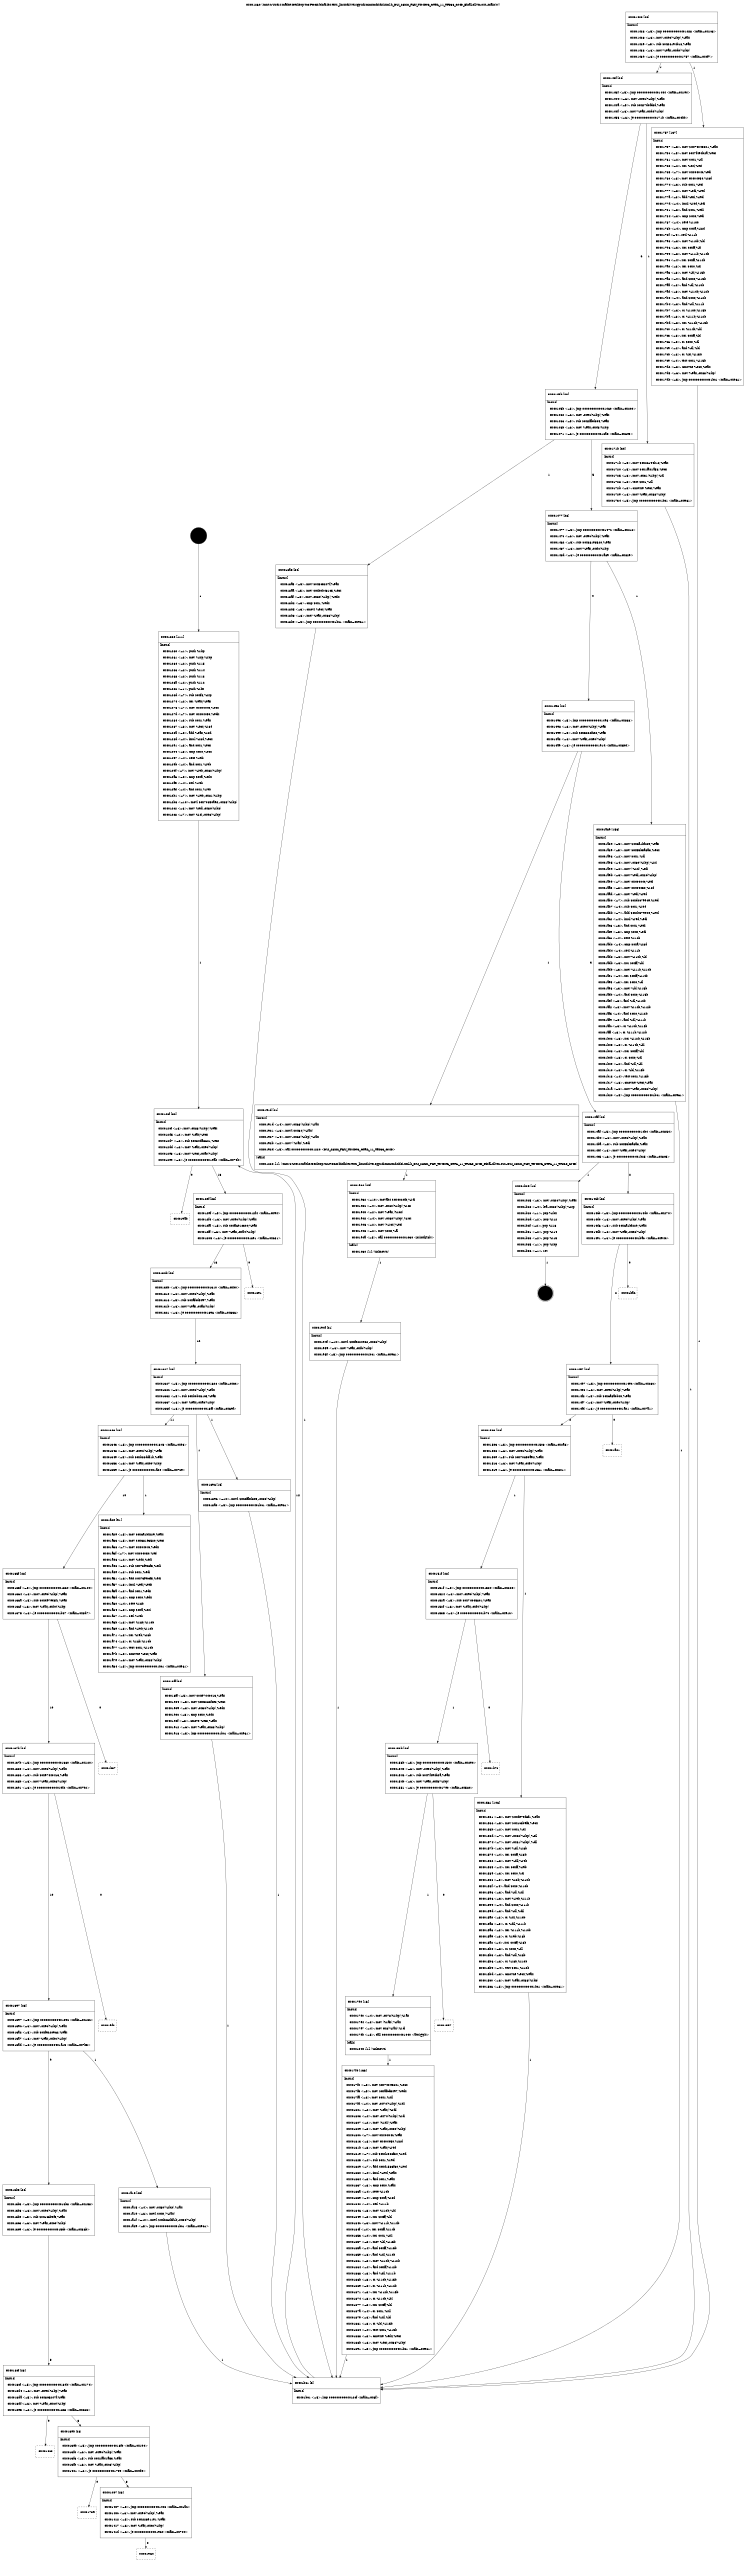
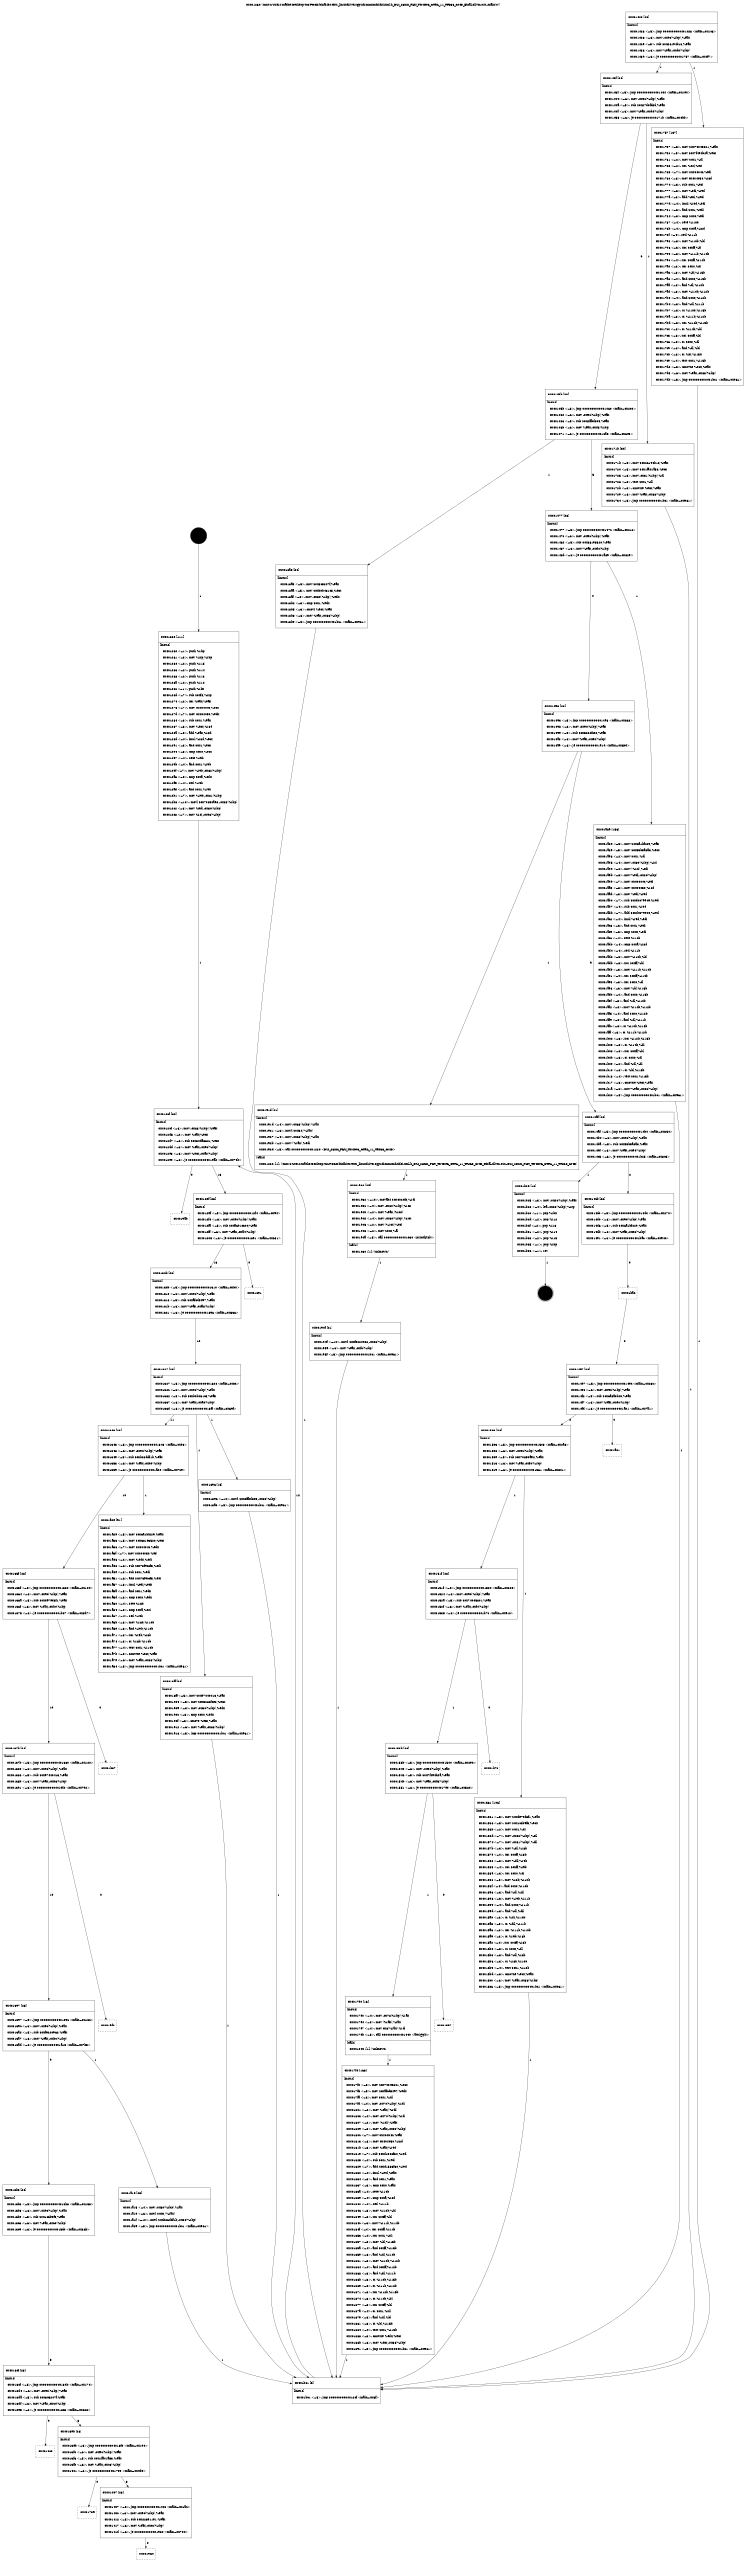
(611, 1303) -> (622, 1330)
